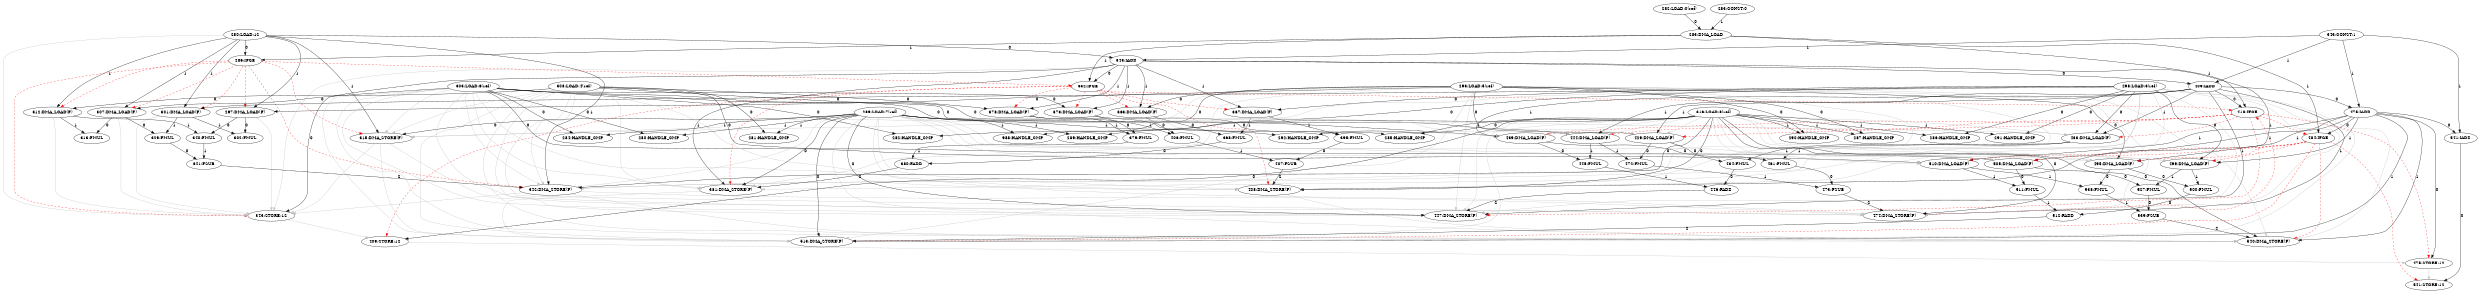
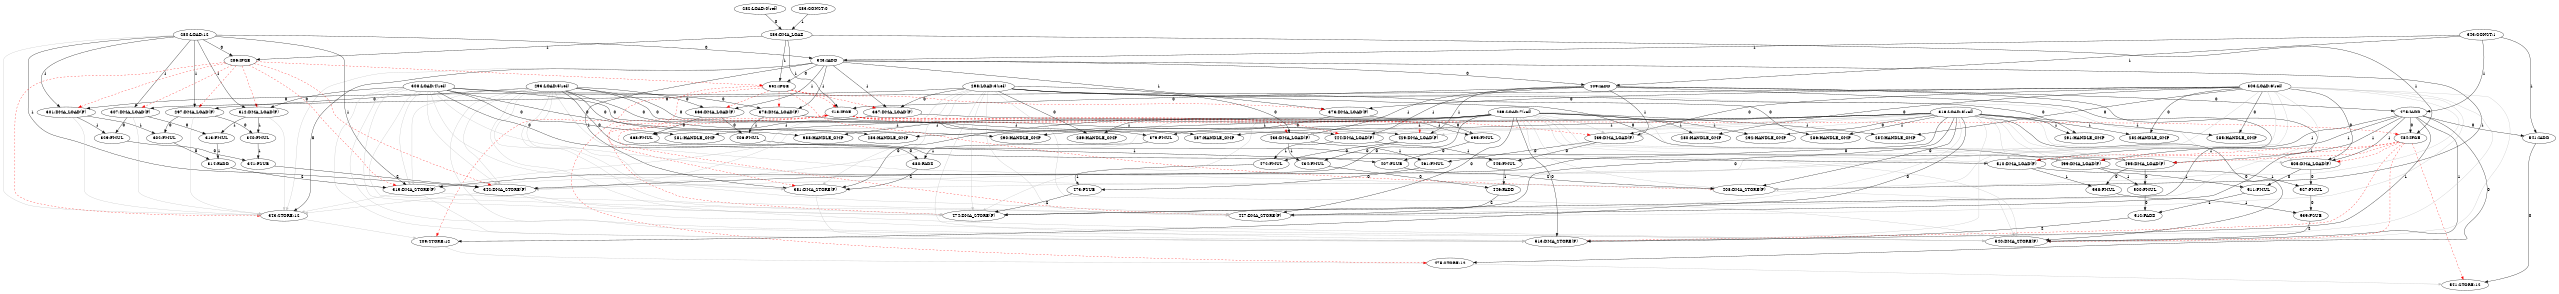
none -> (888, 138)
none -> (218, 164)
